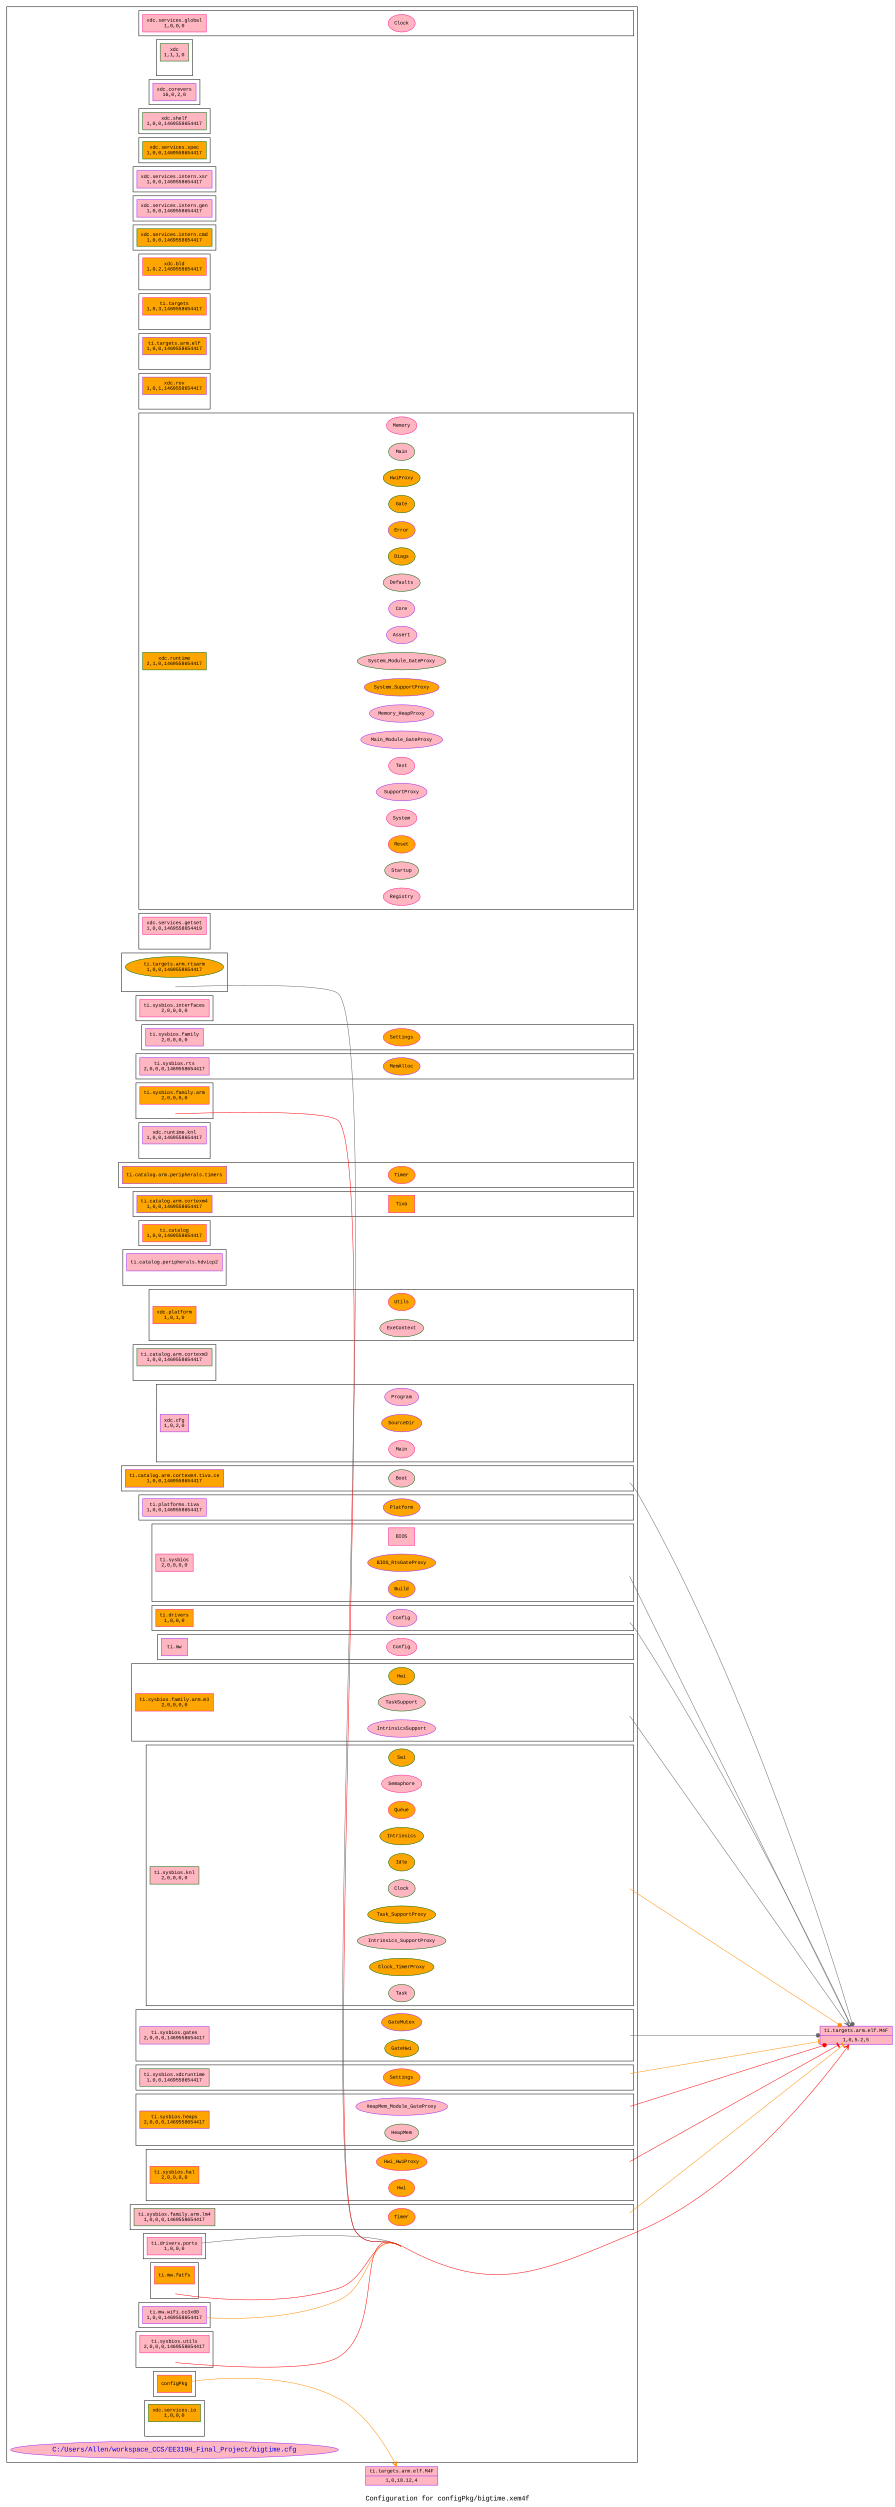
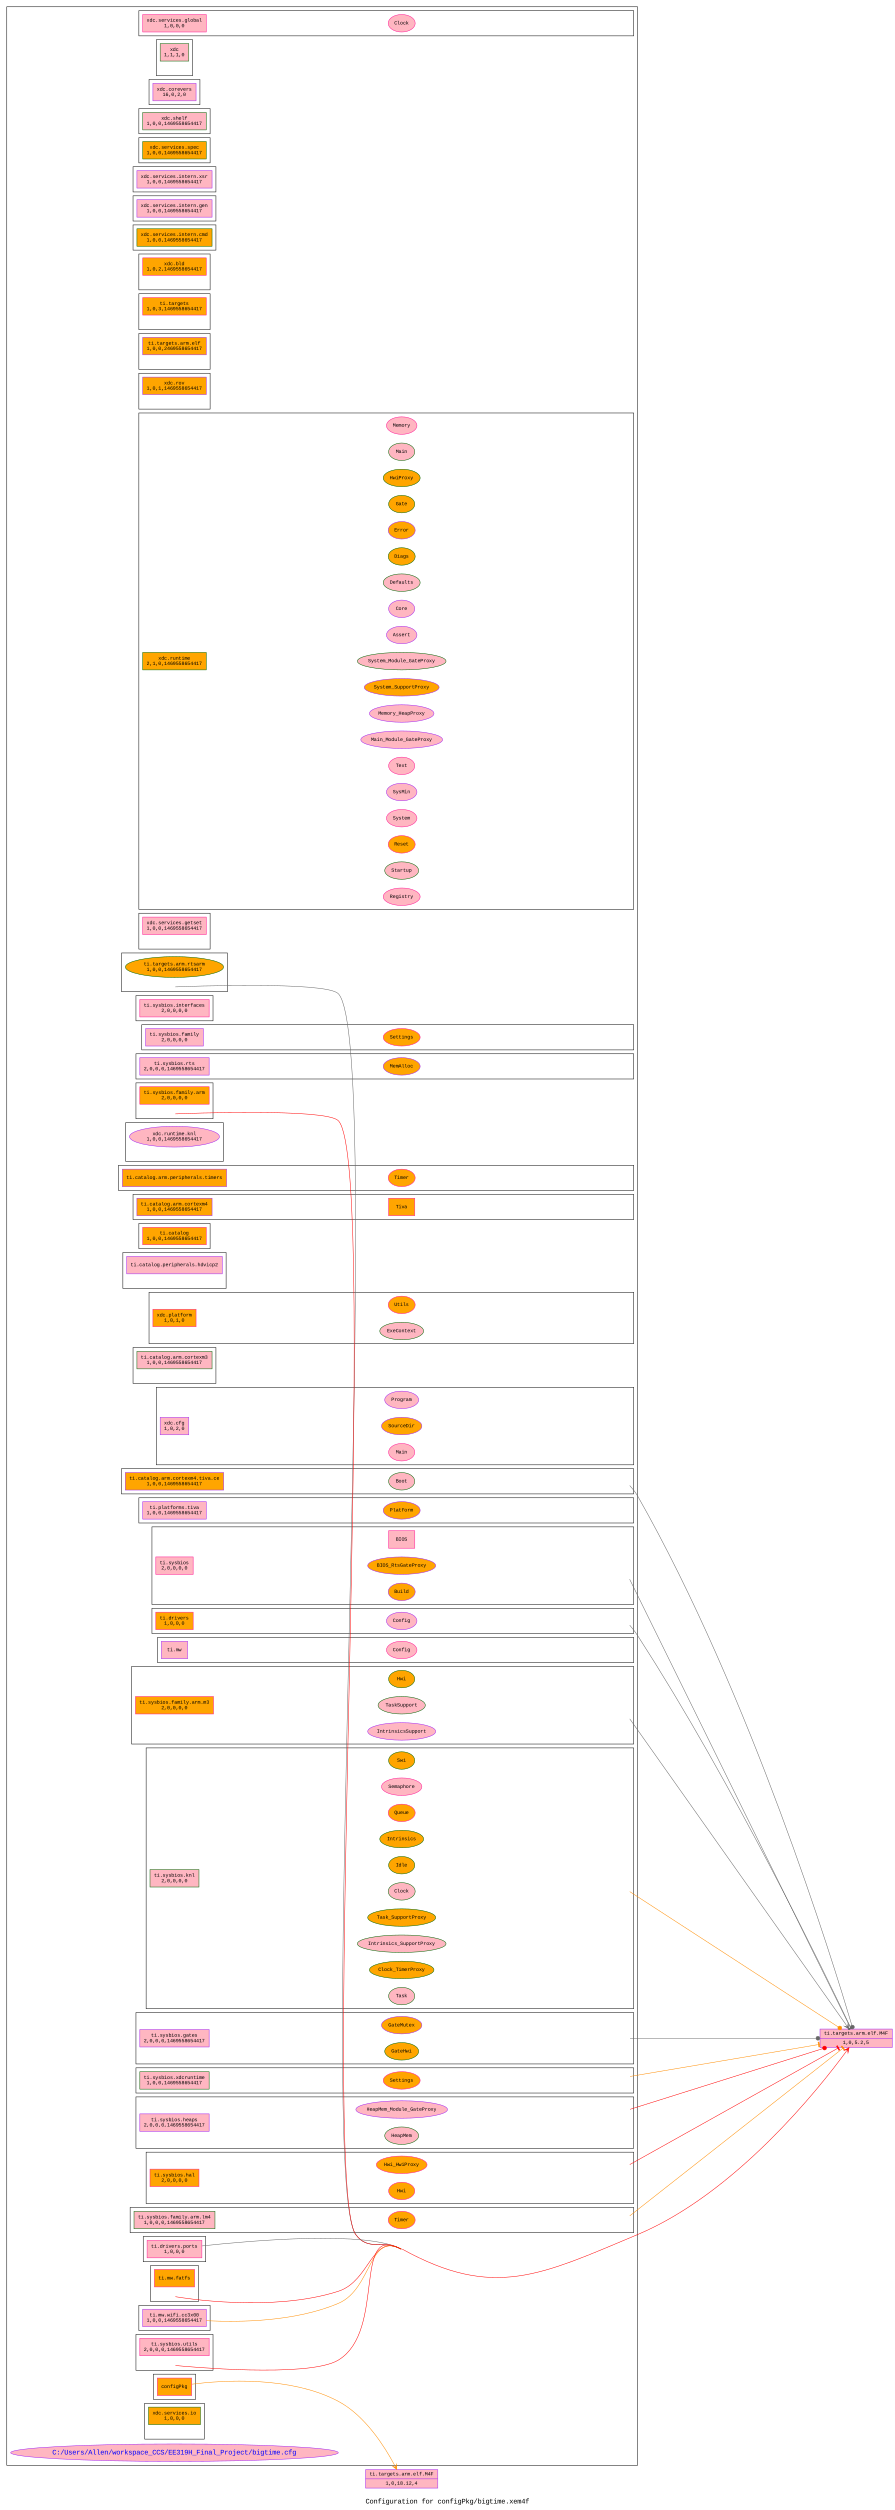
(174, 346) -> (174, 346)
(402, 792) -> (402, 792)
(174, 926) -> (174, 926)
(174, 1135) -> (174, 1137)
(174, 2120) -> (174, 2123)
